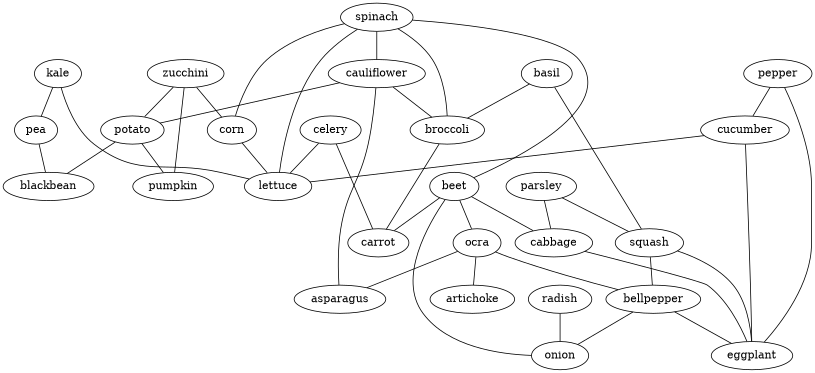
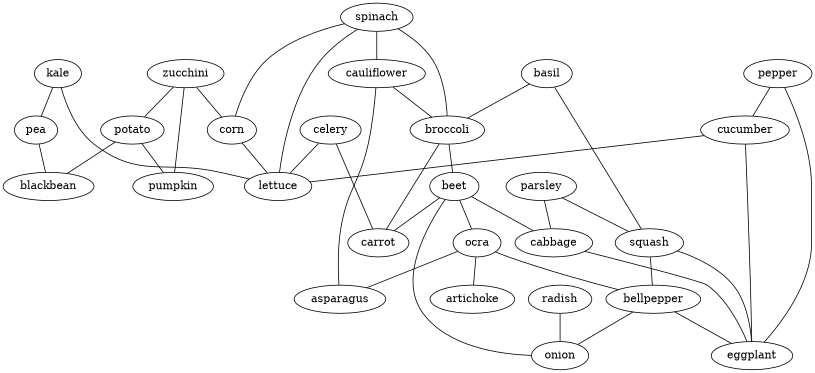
(580, 62) -> (451, 158)
(250, 103) -> none
